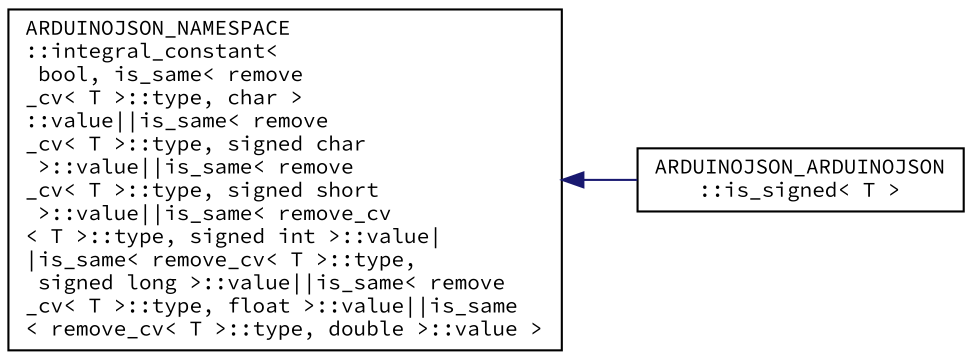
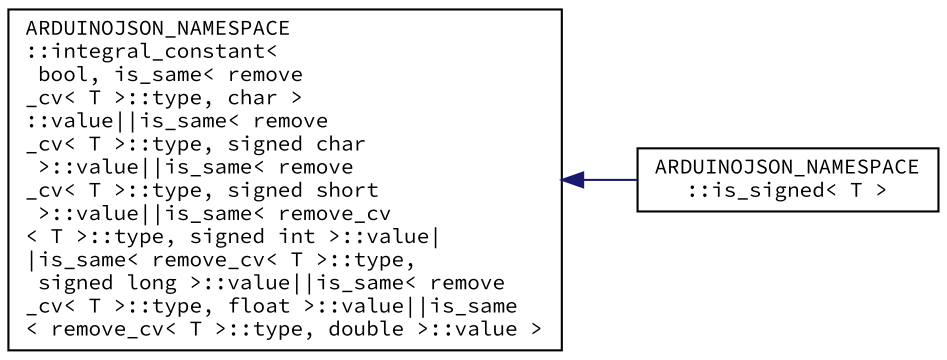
(801, 180) -> (788, 180)
